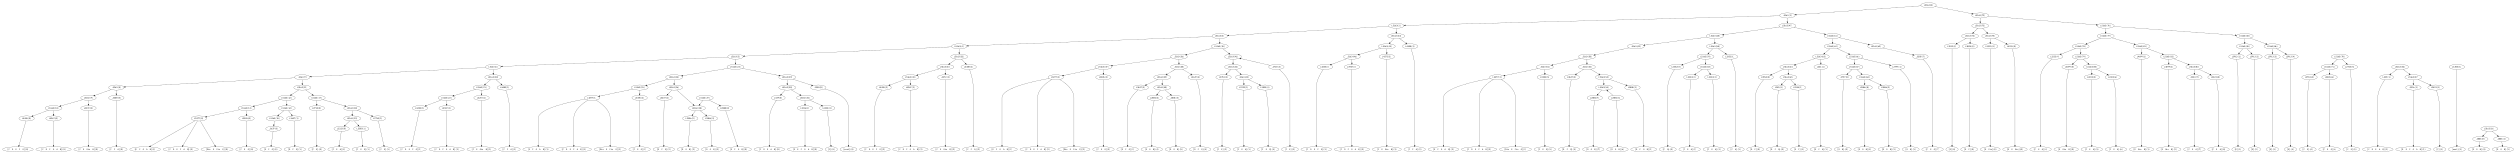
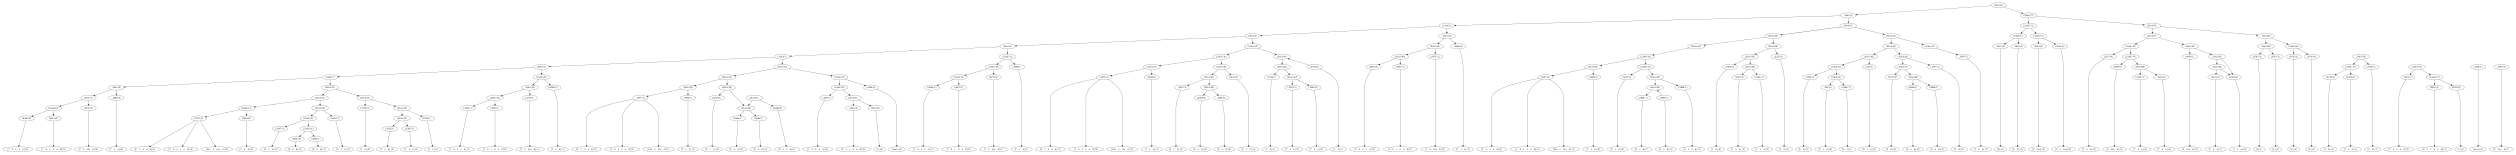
(2169, 61) -> (2227, 65)
none -> (308, 123)
